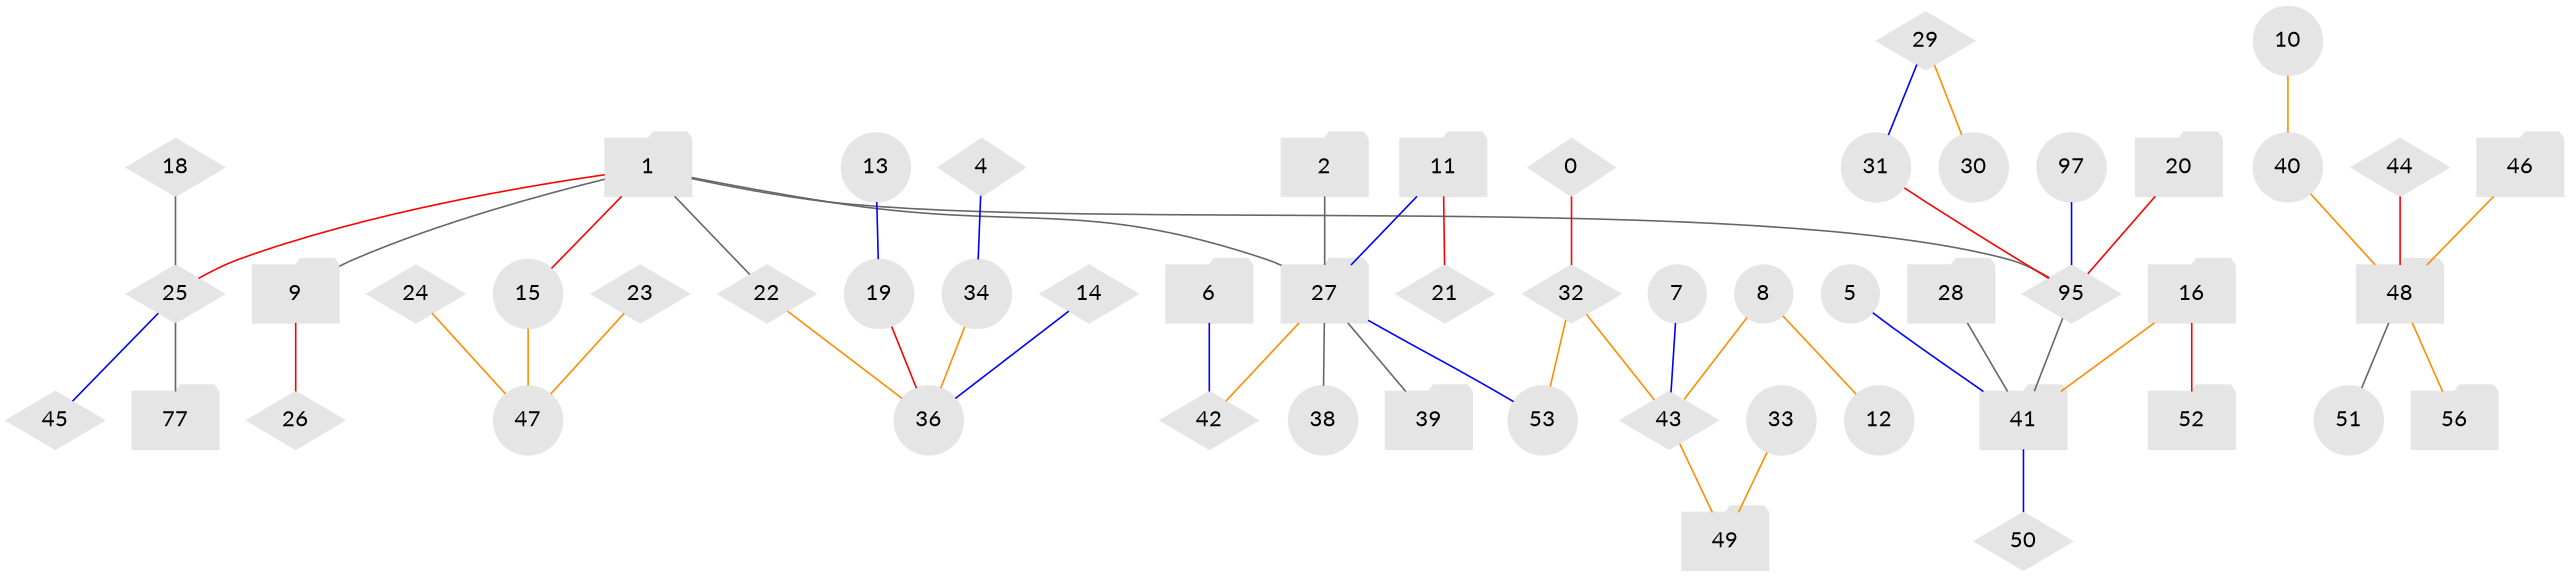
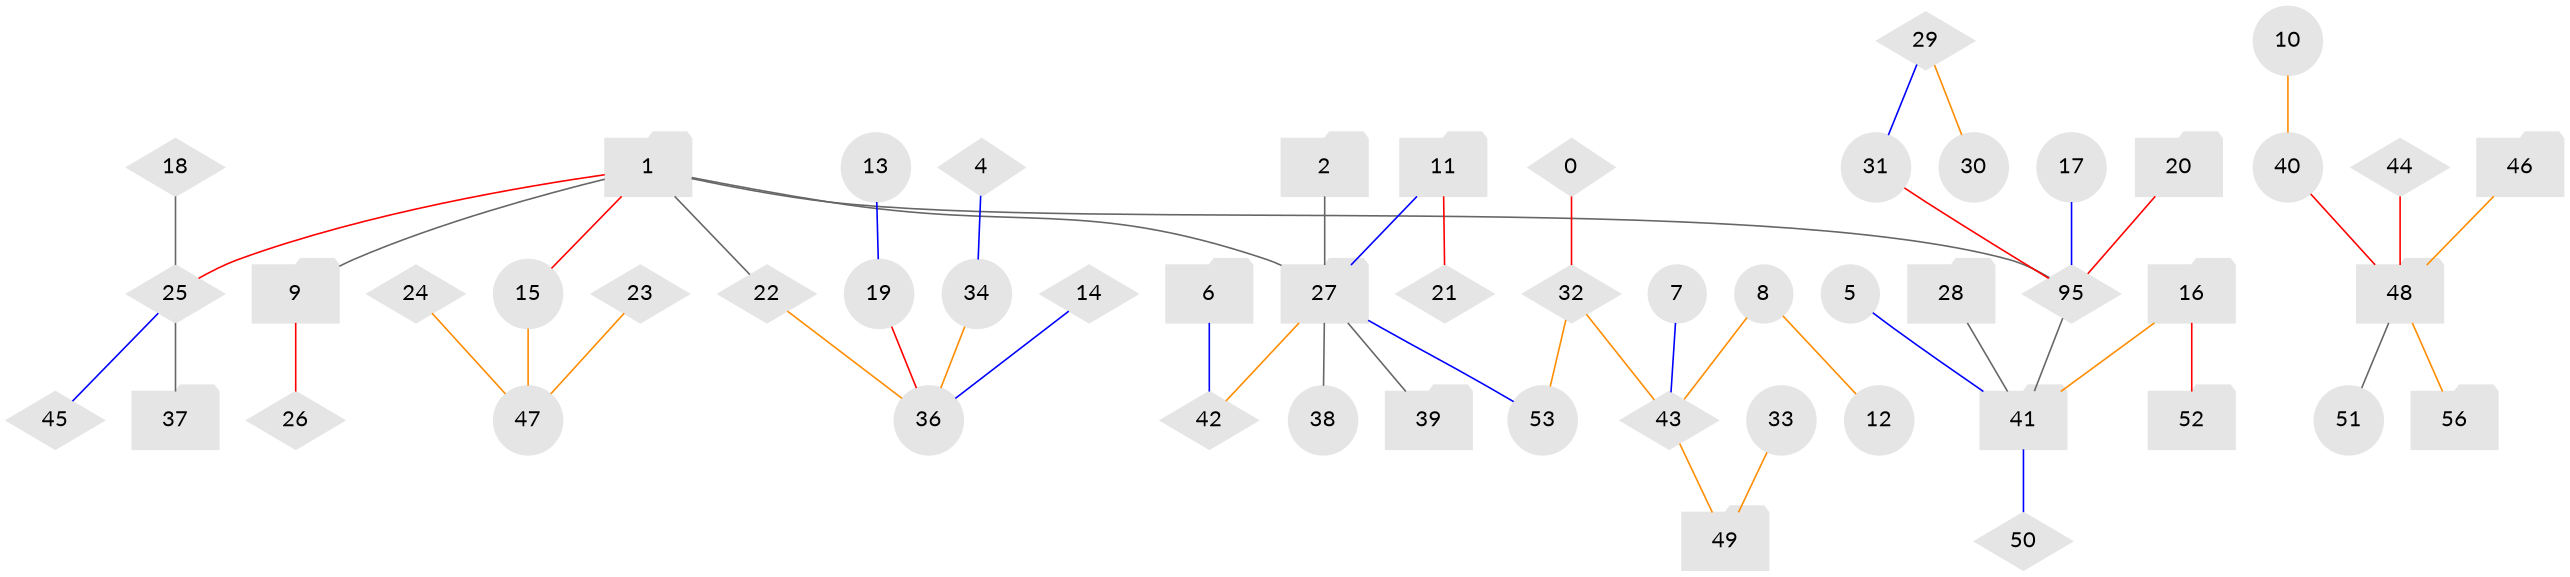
(2072, 167) -> (2072, 167)
(2343, 229) -> (2343, 229)
(176, 420) -> (176, 420)
